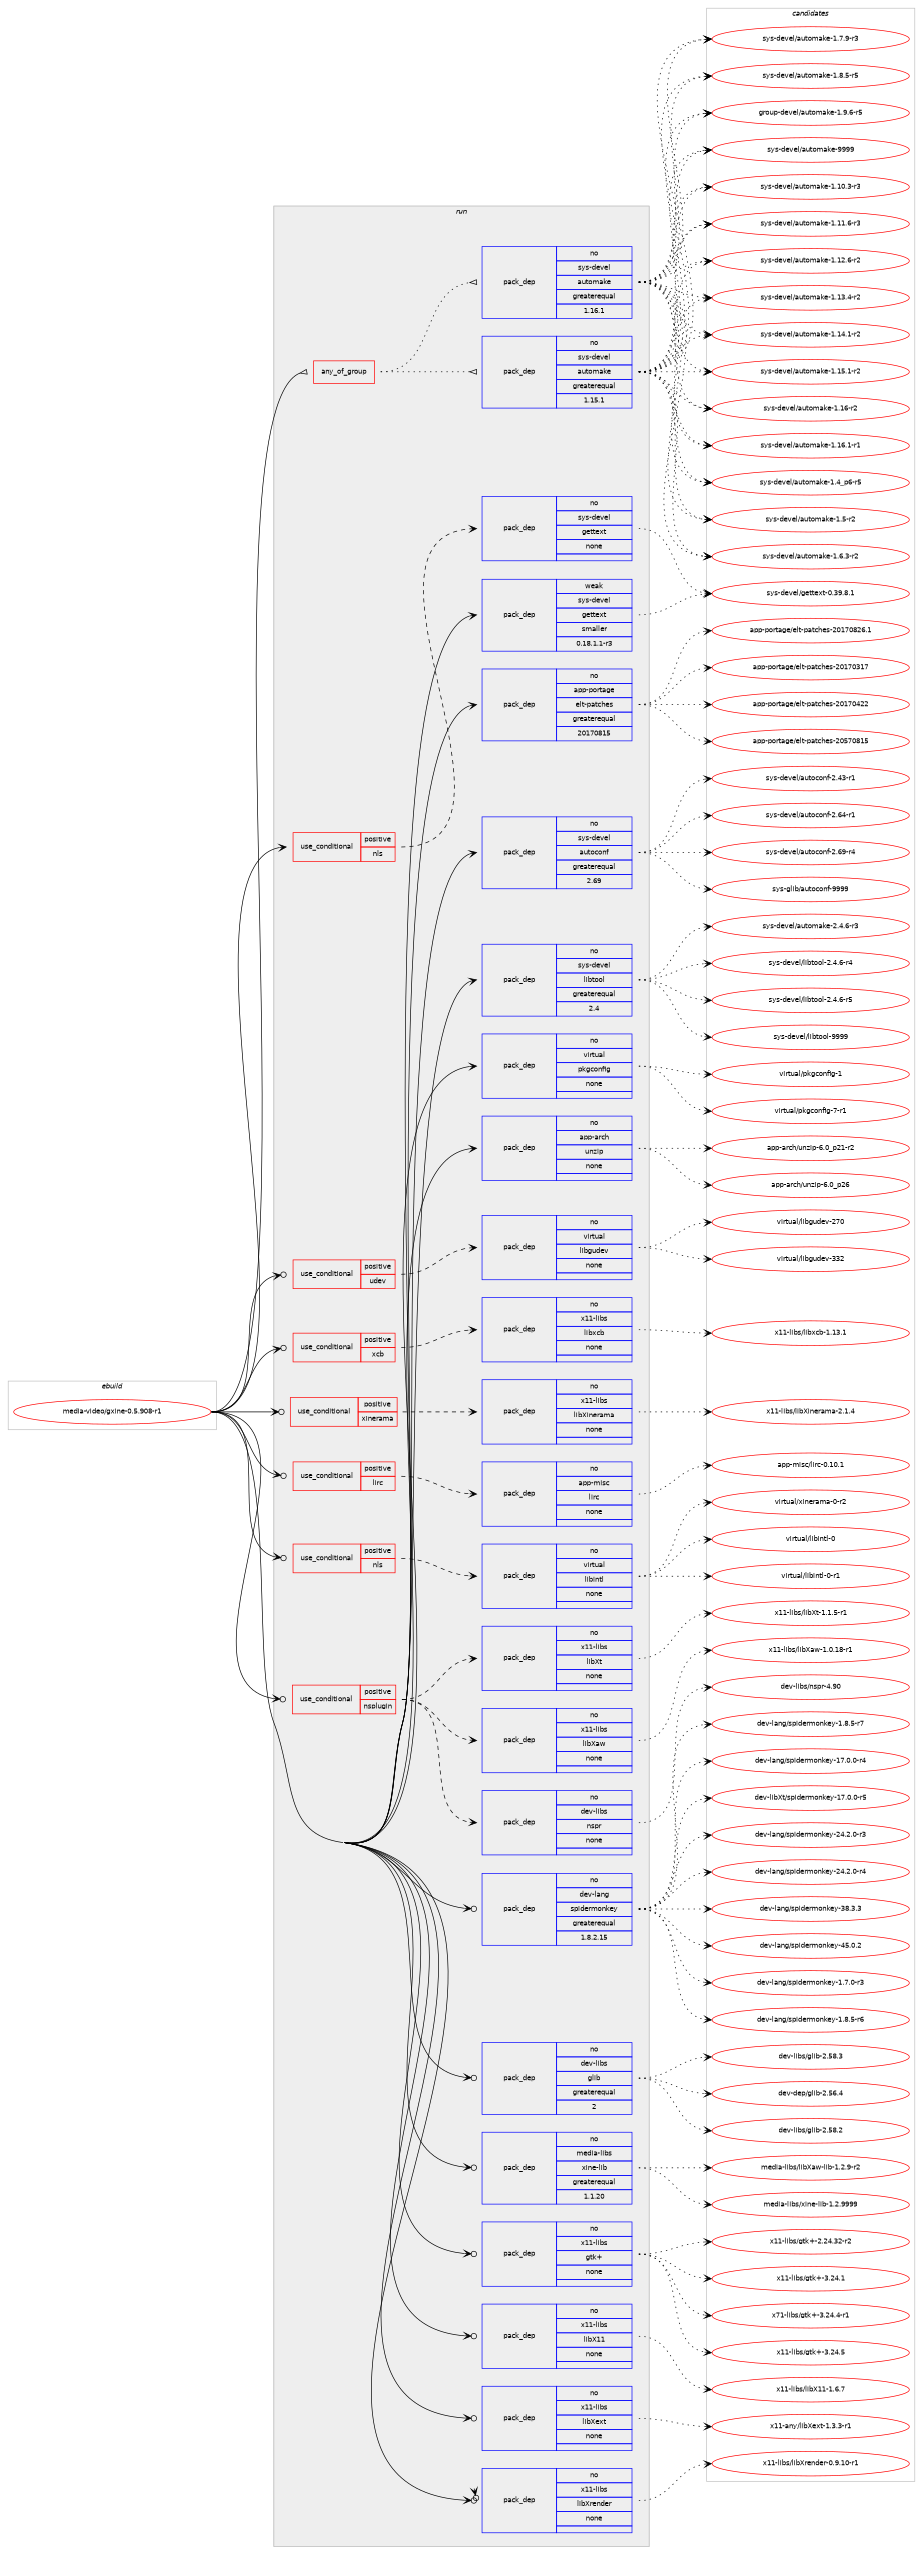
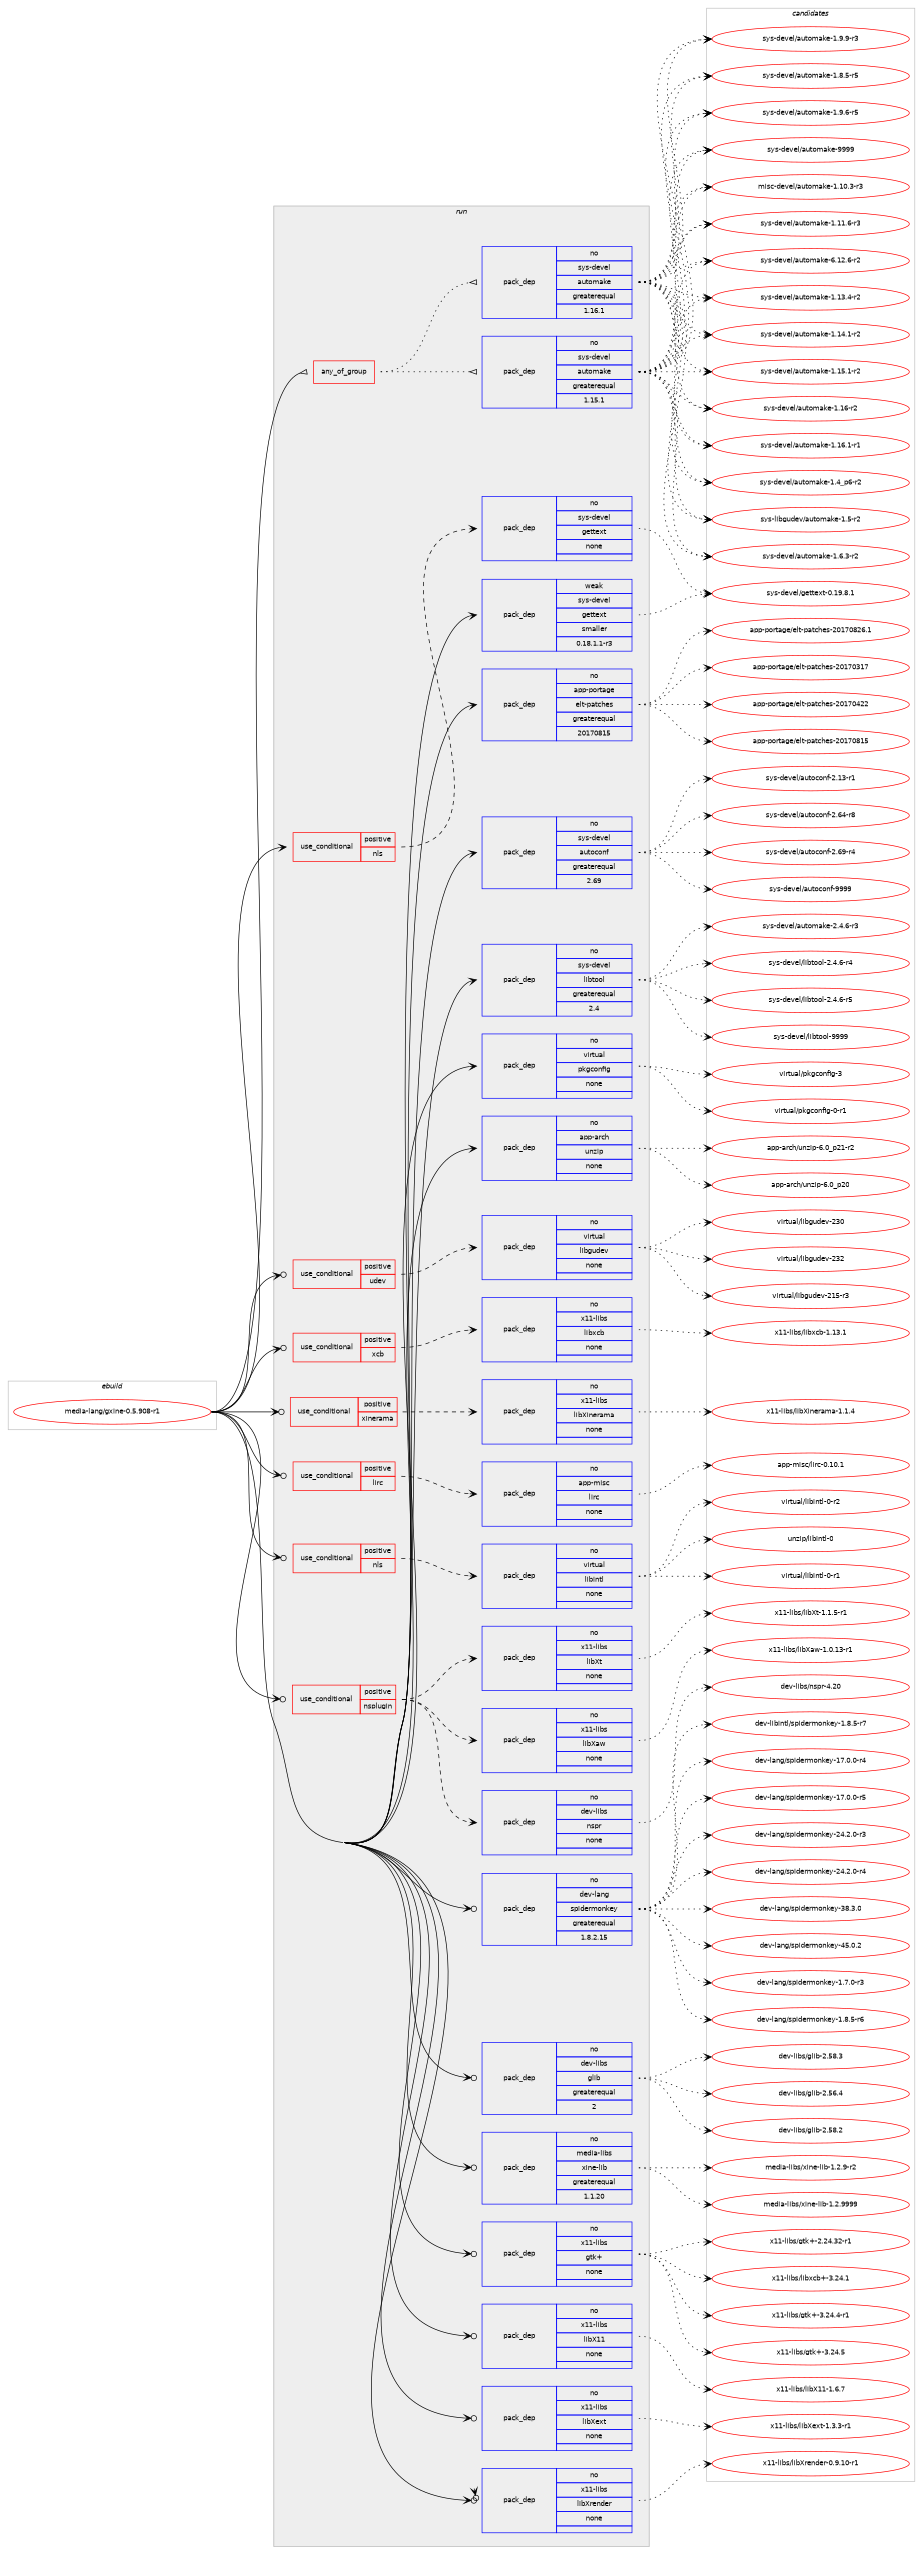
(811, 39) -> (811, 39)
(811, 113) -> (811, 113)
(811, 187) -> (811, 187)
(811, 261) -> (811, 261)
(811, 483) -> (811, 483)
(811, 520) -> (811, 520)
(811, 594) -> (811, 594)
(811, 742) -> (811, 742)
(811, 779) -> (811, 779)
(811, 816) -> (811, 816)
(811, 889) -> (811, 889)
(811, 1074) -> (811, 1074)
(811, 1111) -> (811, 1111)
(811, 1185) -> (811, 1185)
(811, 1222) -> (811, 1222)
(811, 1259) -> (811, 1259)
none -> (811, 1296)
(112, 1412) -> (112, 1412)
(811, 1412) -> (811, 1412)
(811, 1502) -> (811, 1502)
(811, 1539) -> (811, 1539)
(811, 1650) -> (811, 1650)
(811, 1687) -> (811, 1687)
(811, 1724) -> (811, 1724)
(811, 1798) -> (811, 1798)
(811, 1909) -> (811, 1909)
(811, 2094) -> (811, 2094)
(811, 2168) -> (811, 2168)
(811, 2242) -> (811, 2242)
(811, 2279) -> (811, 2279)
(811, 2316) -> (811, 2316)
(811, 2427) -> (811, 2427)
